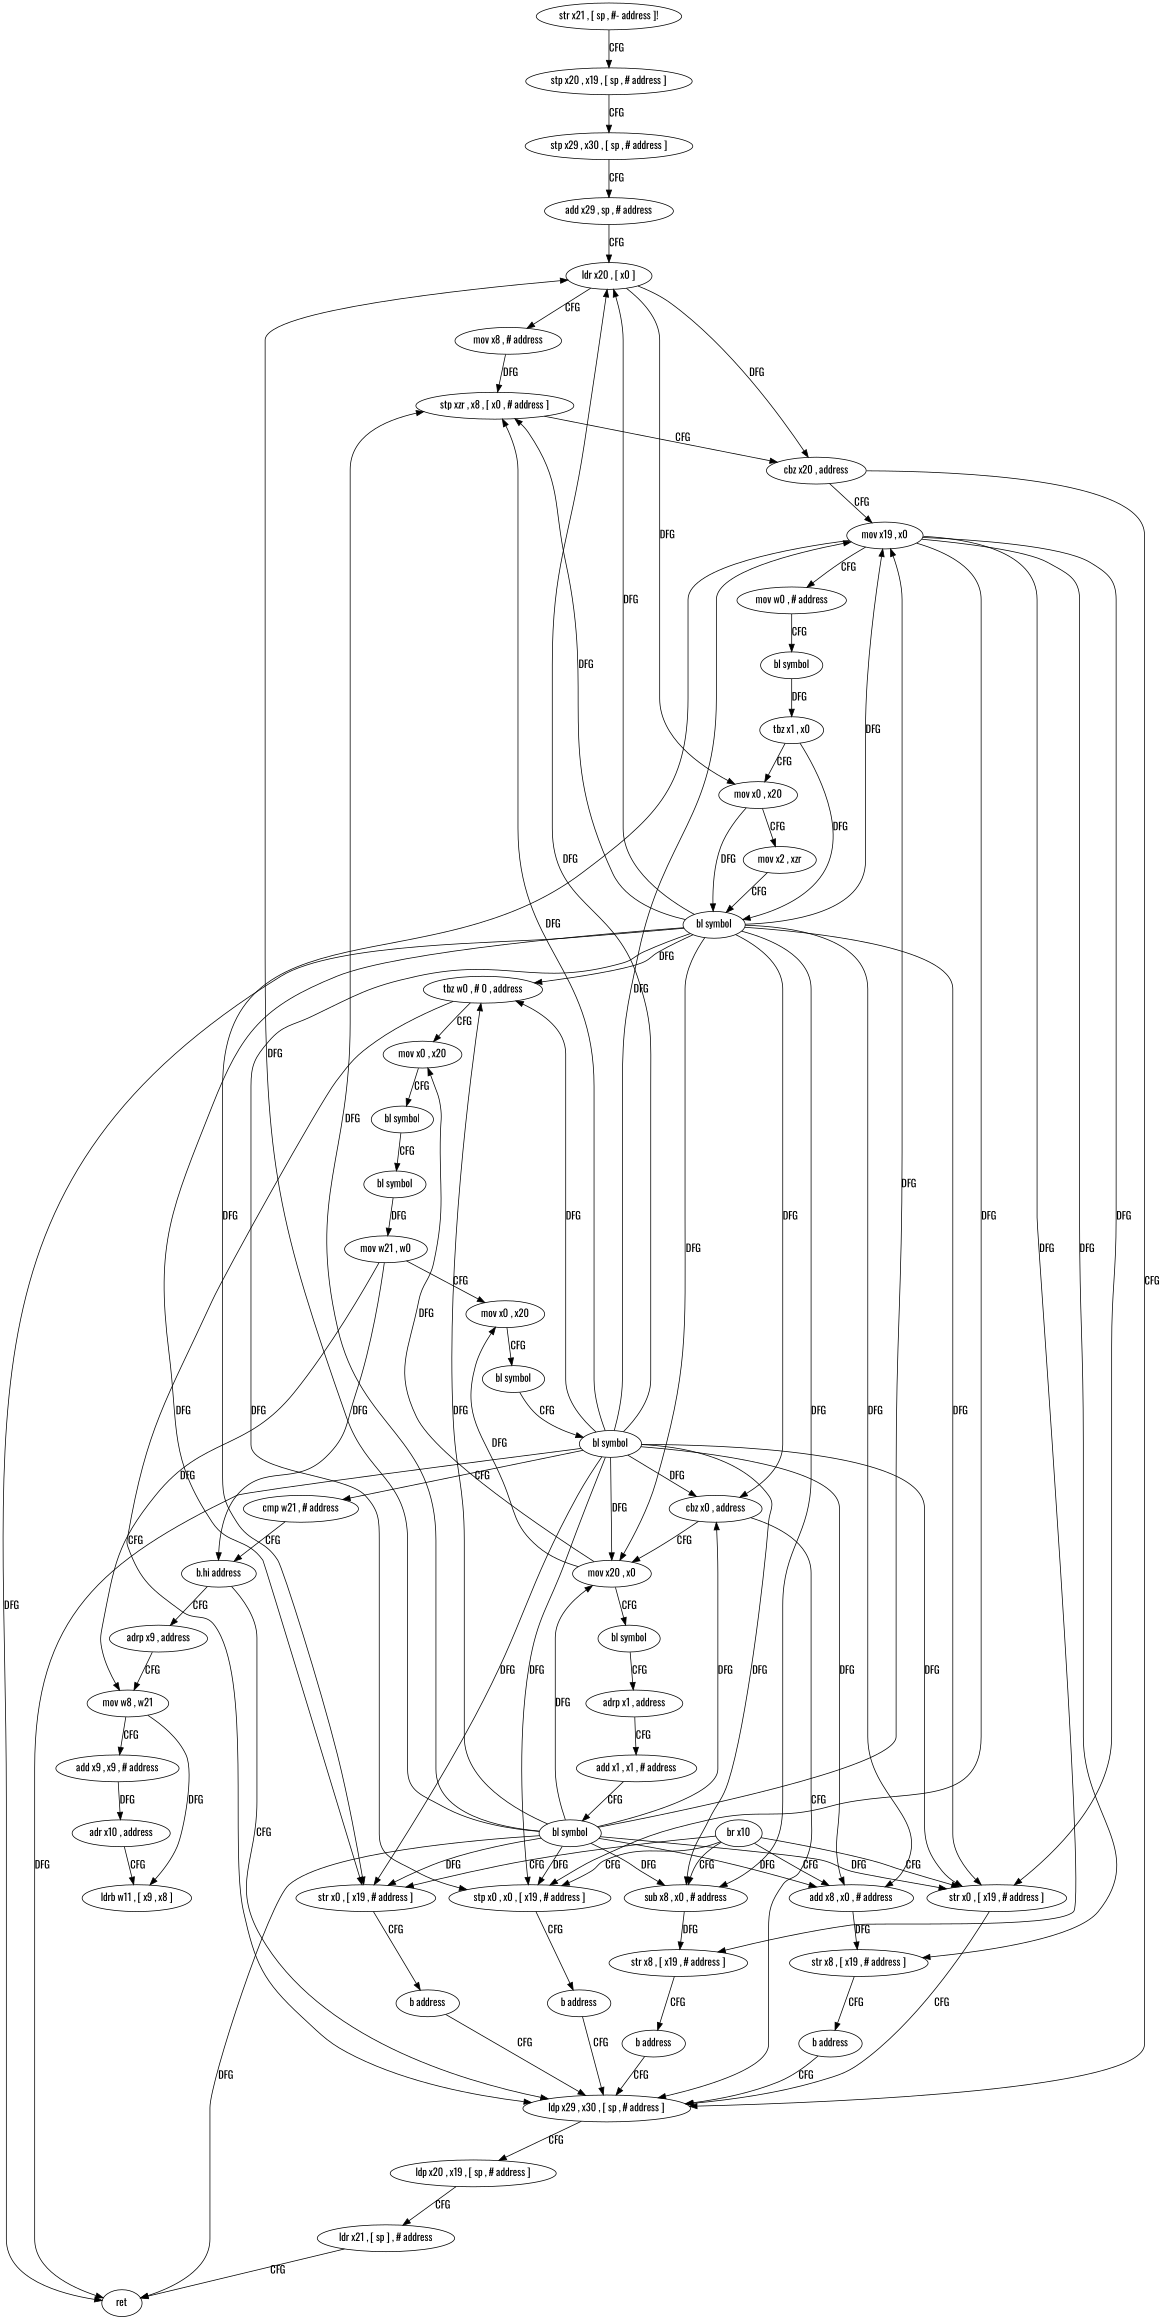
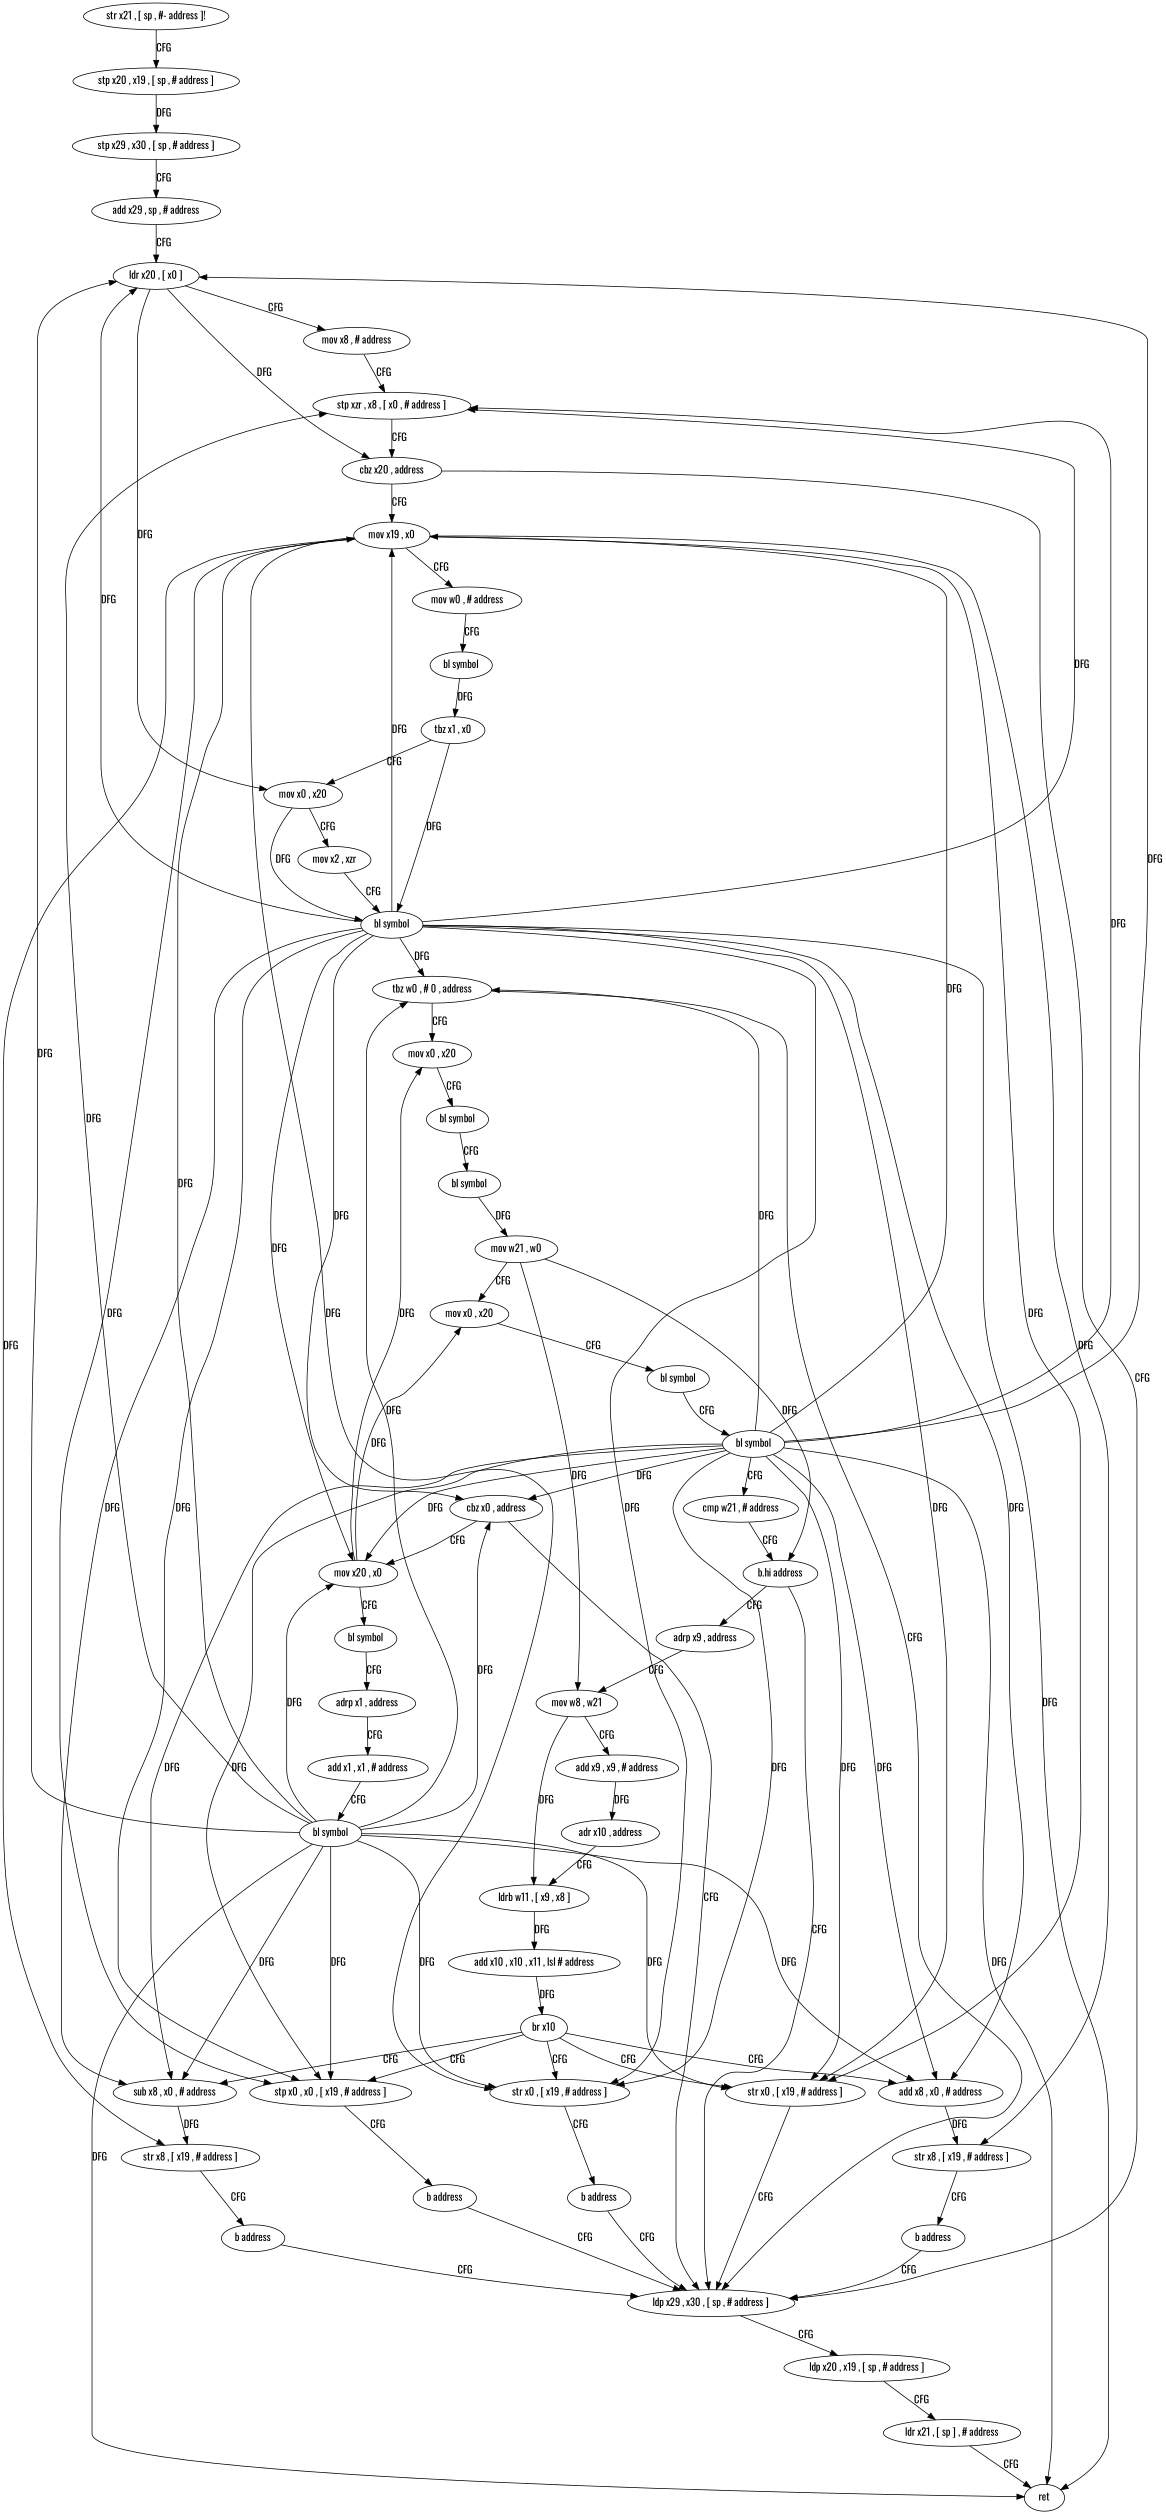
(617, 114) -> (164, 114)
(511, 373) -> (384, 373)
none -> (534, 1963)
